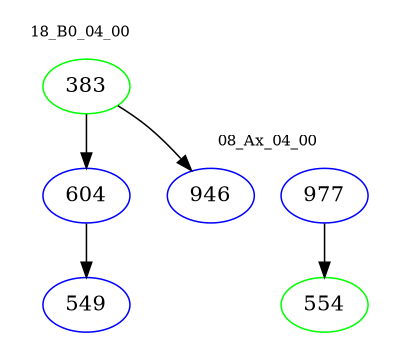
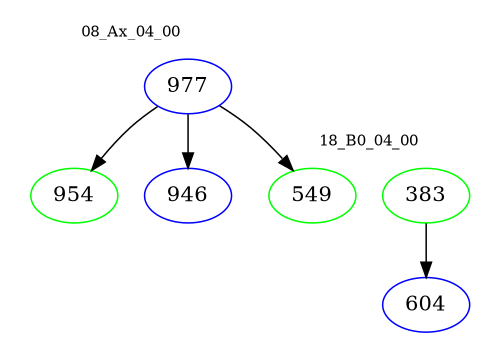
(165, 142) -> (188, 134)
(86, 243) -> (267, 142)
(86, 305) -> (312, 196)
(325, 305) -> (74, 196)
